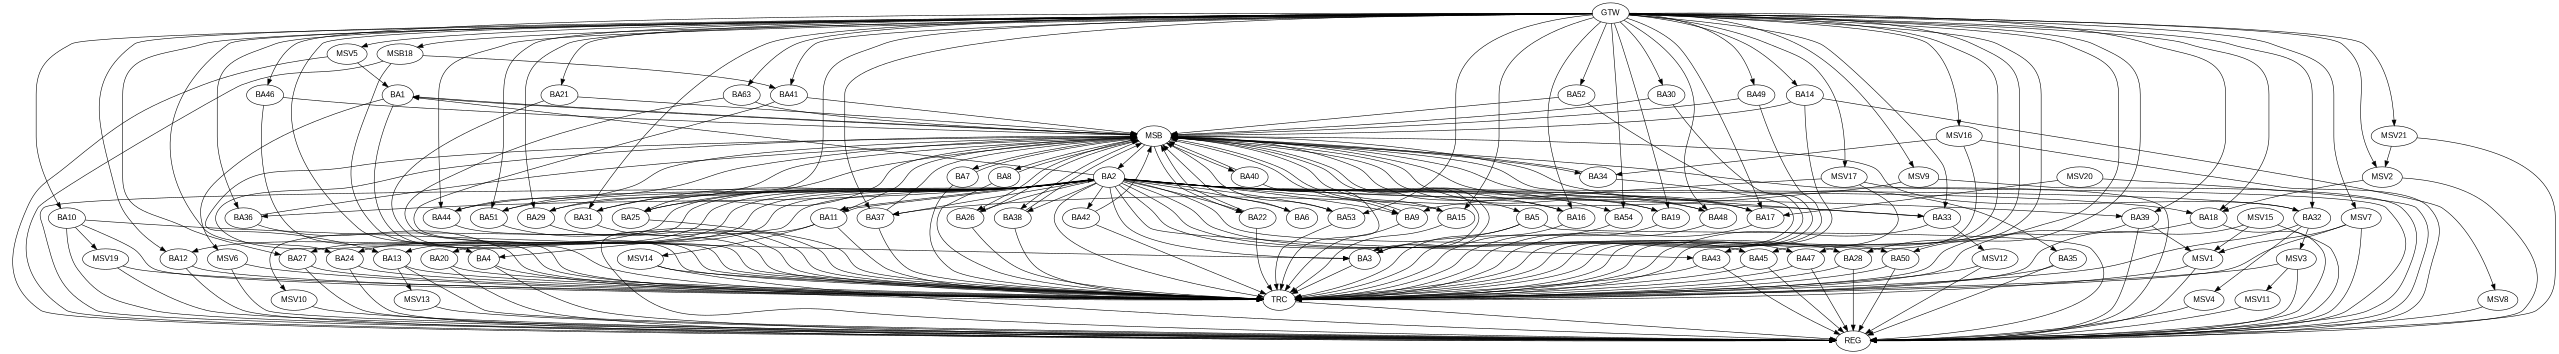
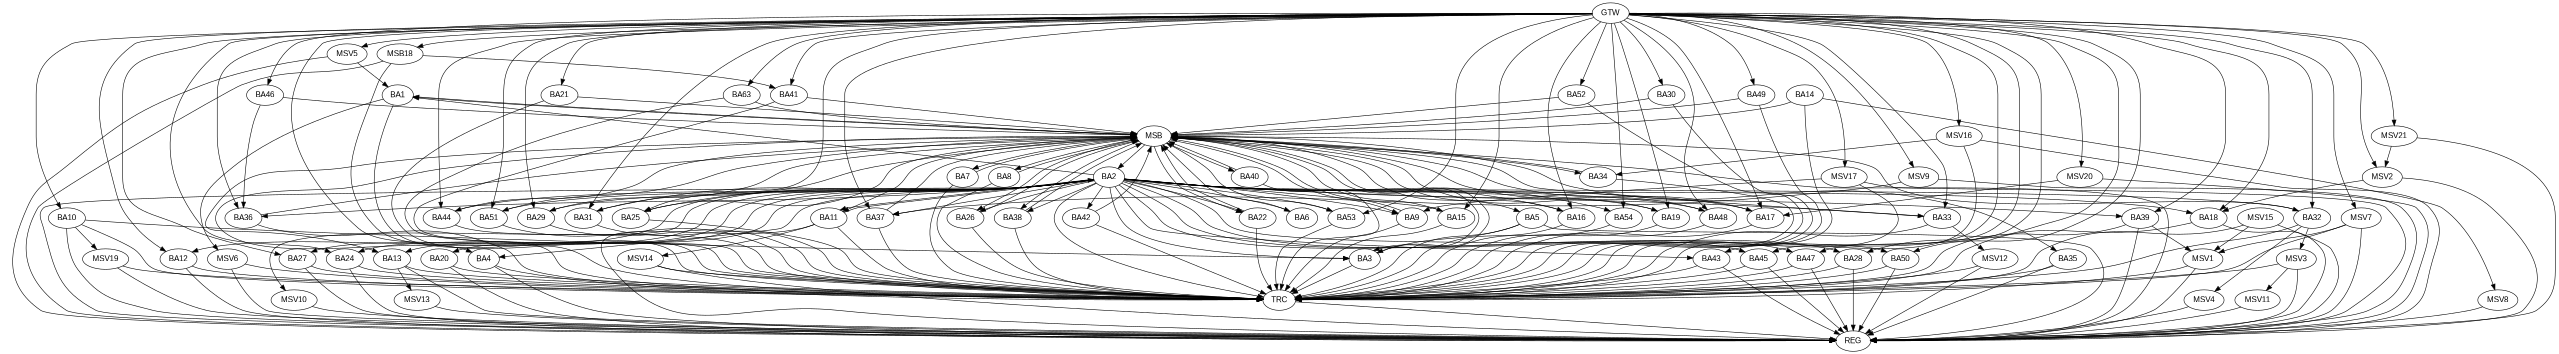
(1722, 34) -> (1903, 21)
(540, 262) -> (248, 150)
